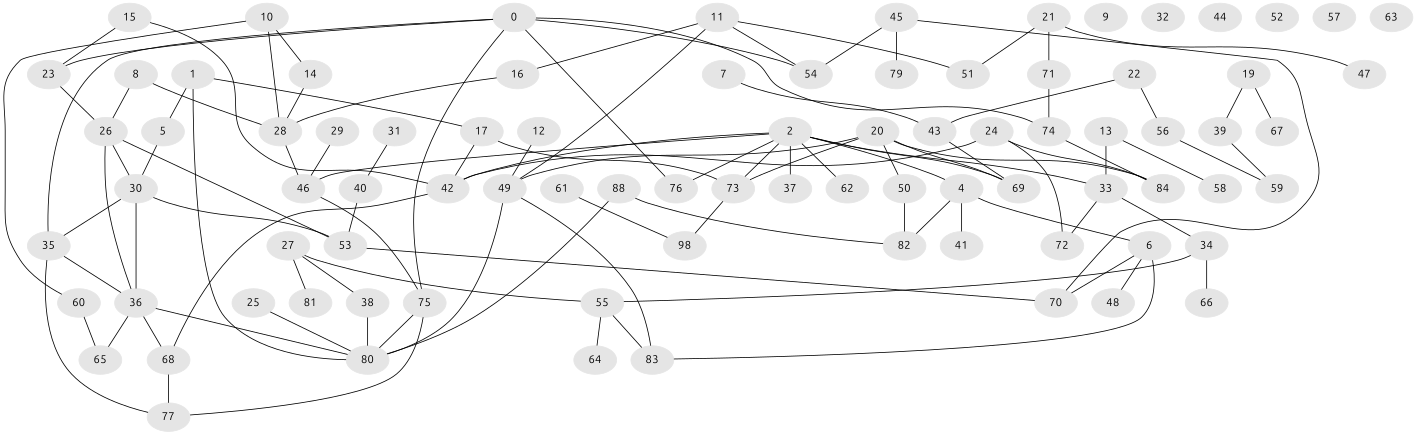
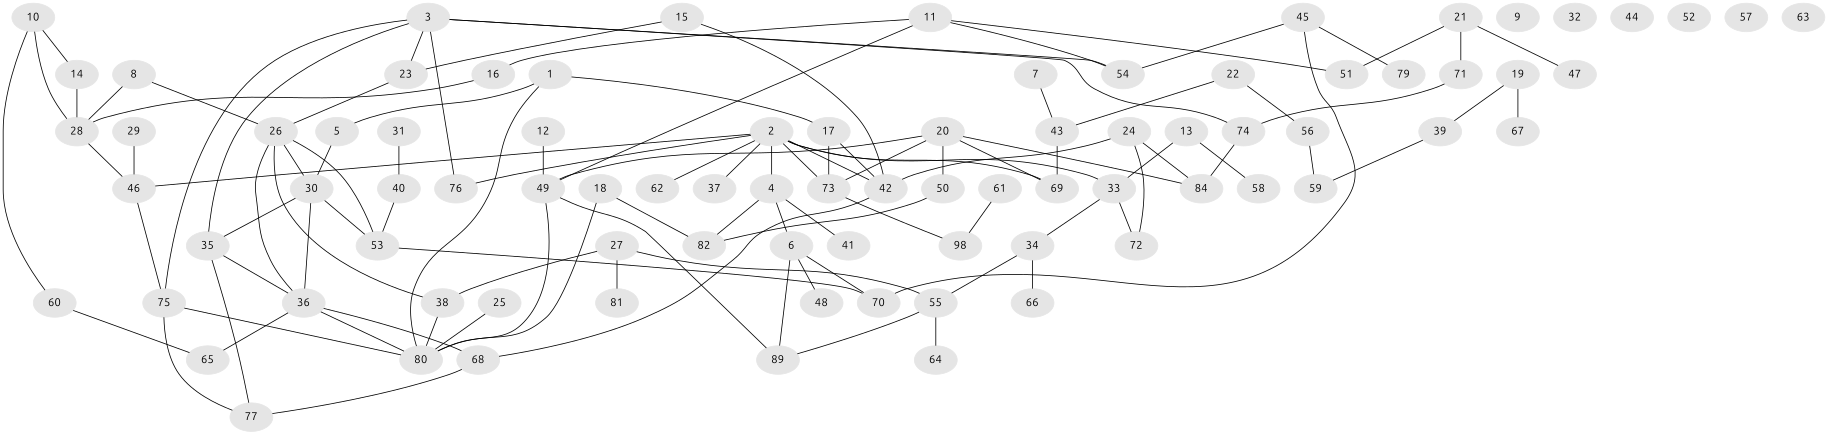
(514, 17) -> (428, 17)
(619, 189) -> (600, 189)
none -> (320, 246)
(652, 360) -> (778, 360)
